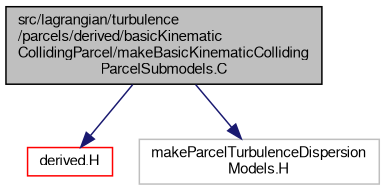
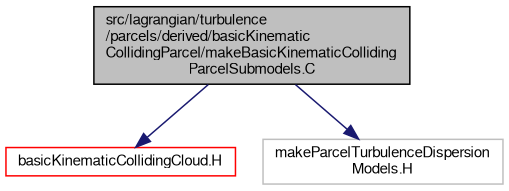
(70, 162) -> (121, 162)
